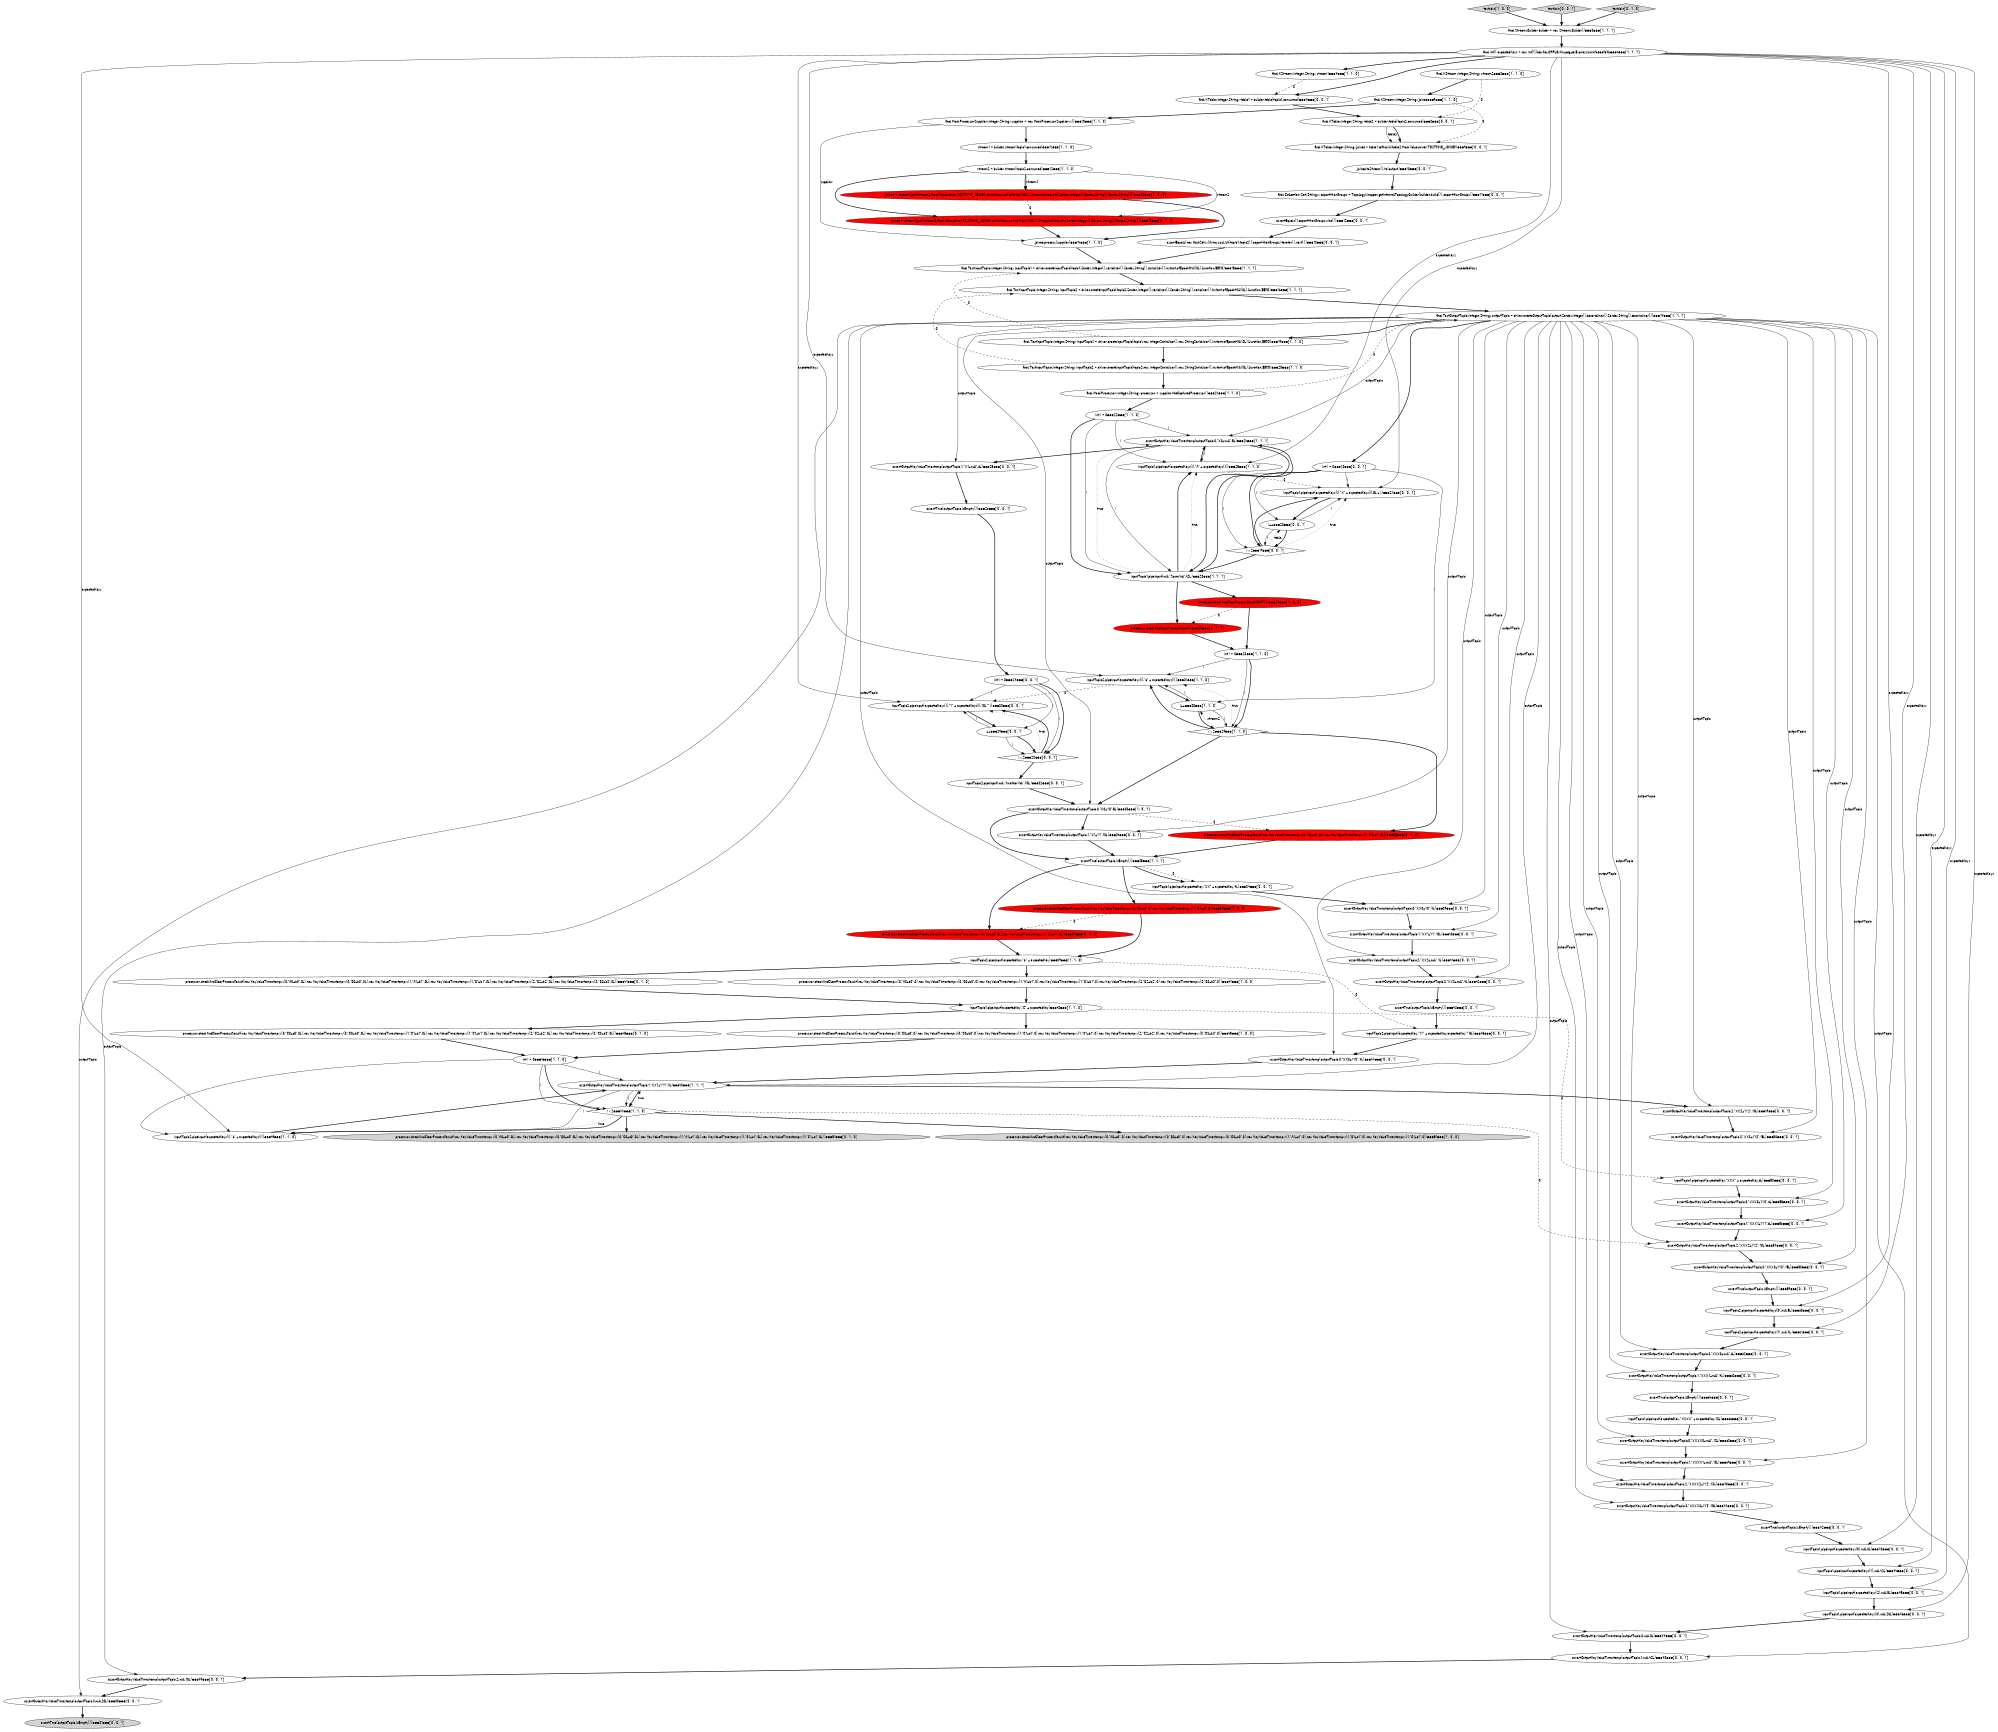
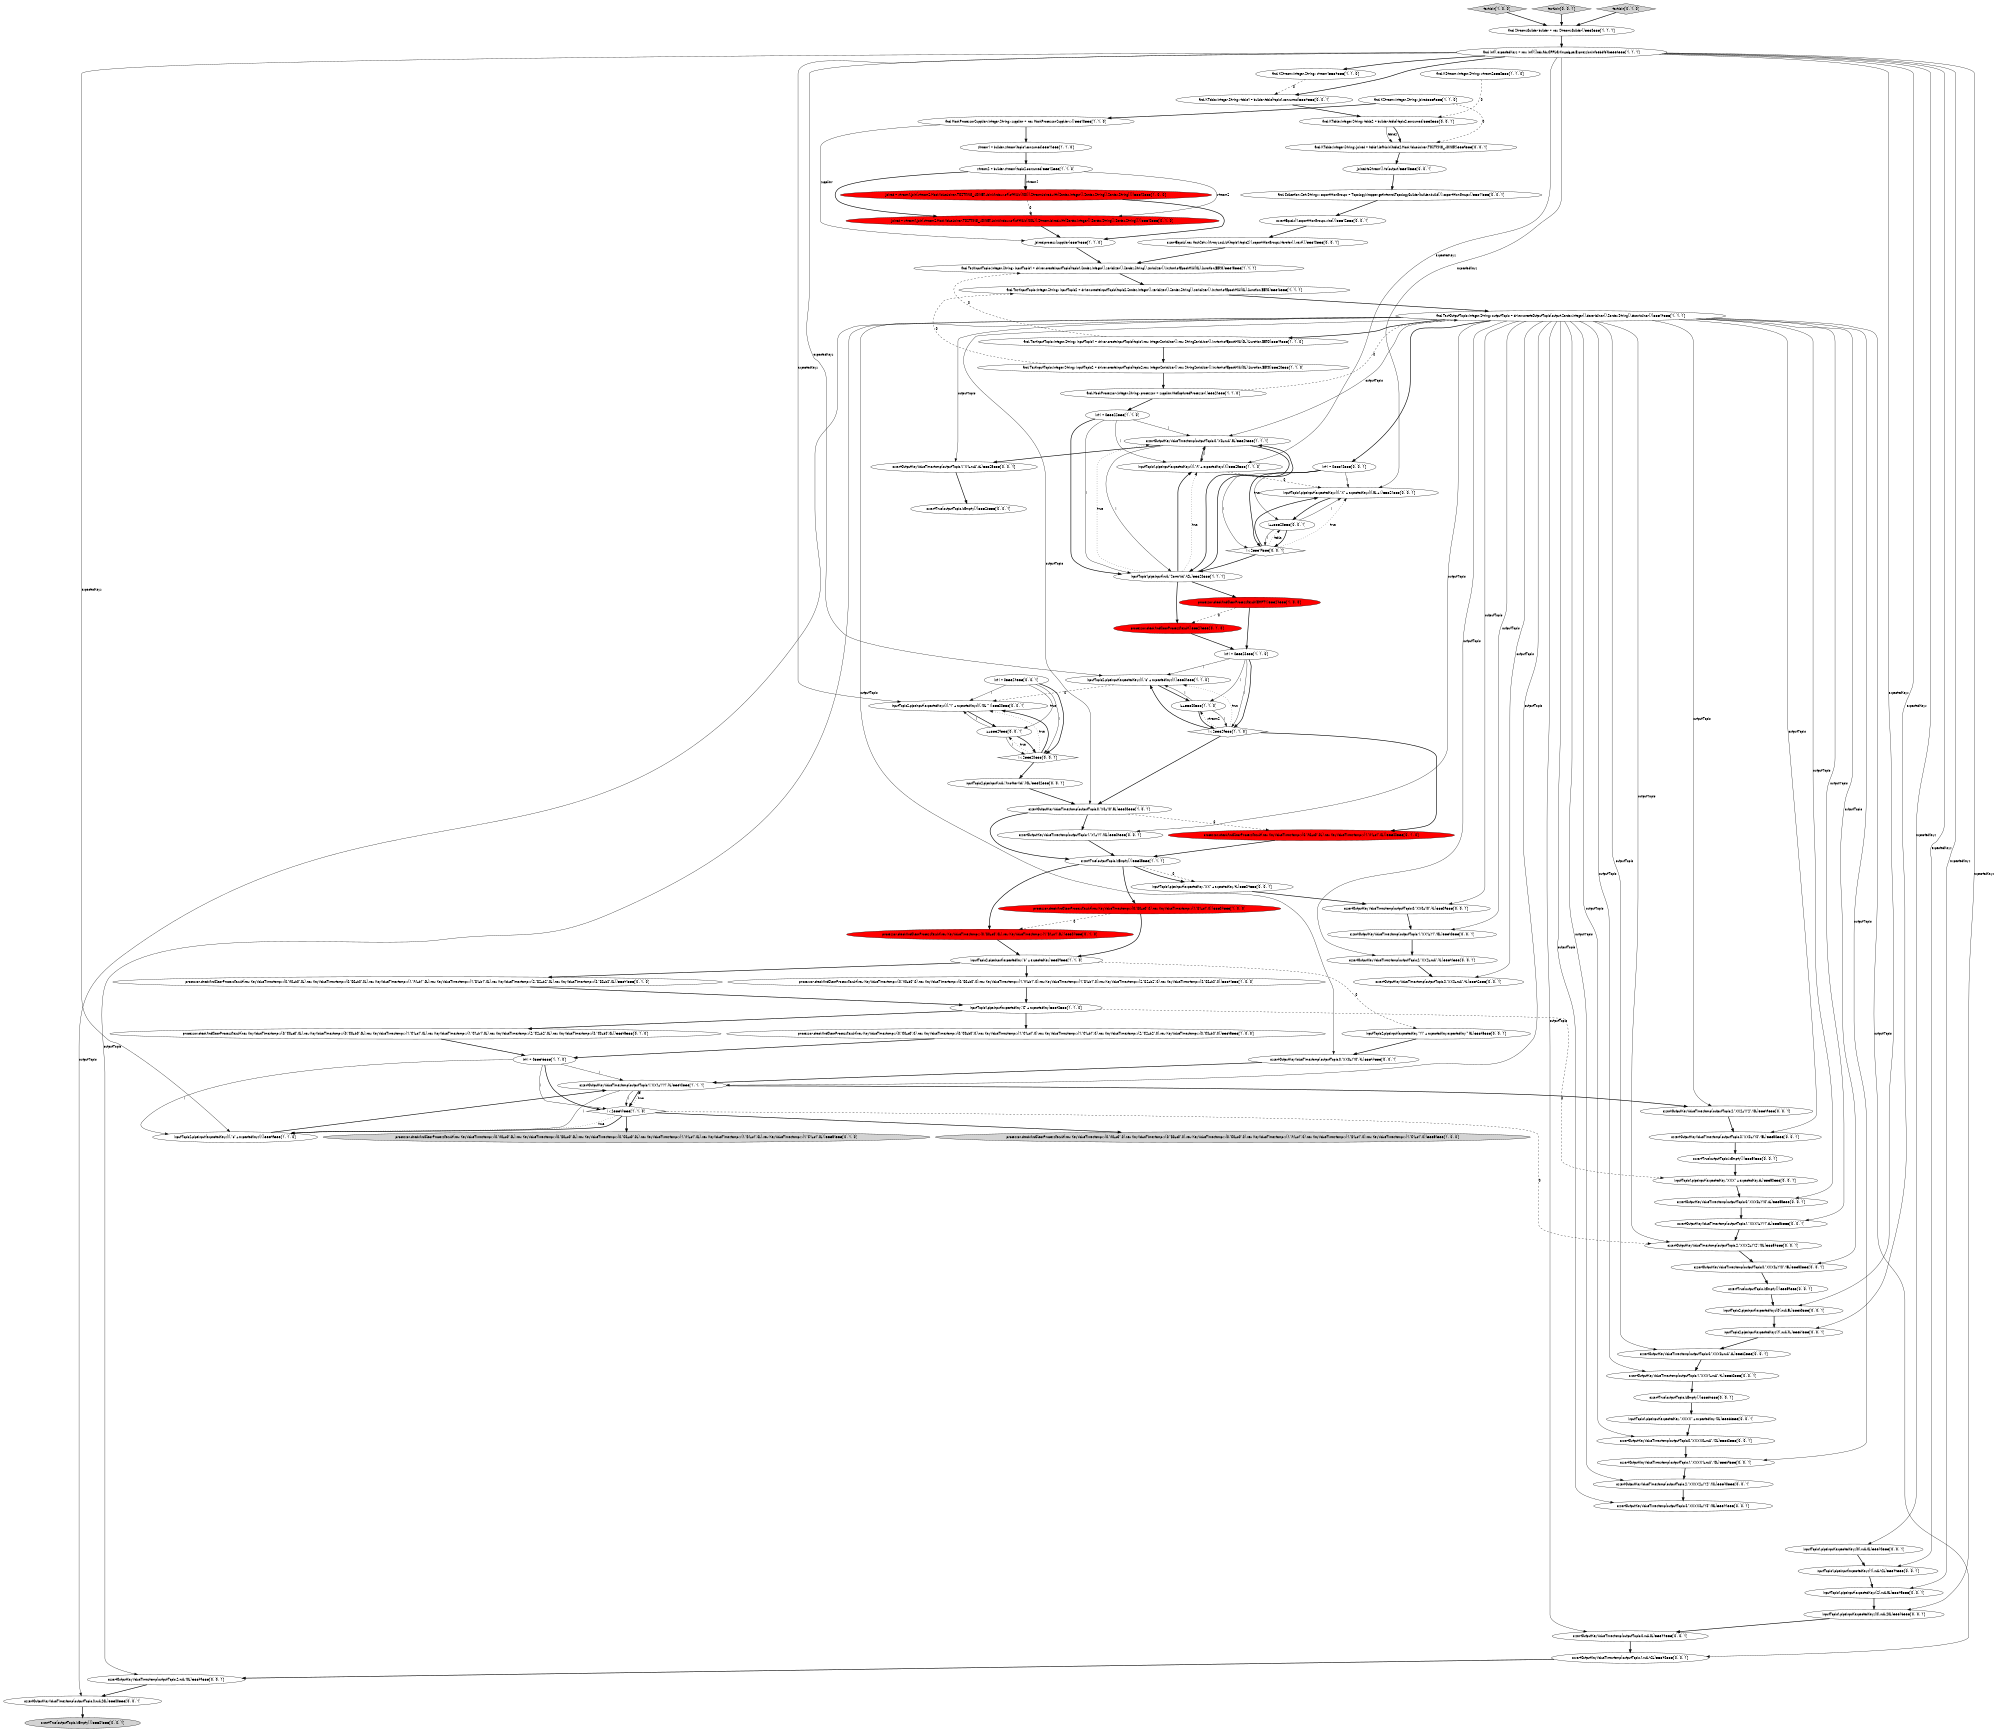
(1449, 86) -> none
(1257, 493) -> (1257, 493)
(995, 592) -> none
(1434, 656) -> (1235, 684)
(1053, 706) -> (1053, 706)
none -> (1020, 747)
(1437, 1008) -> none
none -> (1735, 1159)
(1804, 1528) -> none
